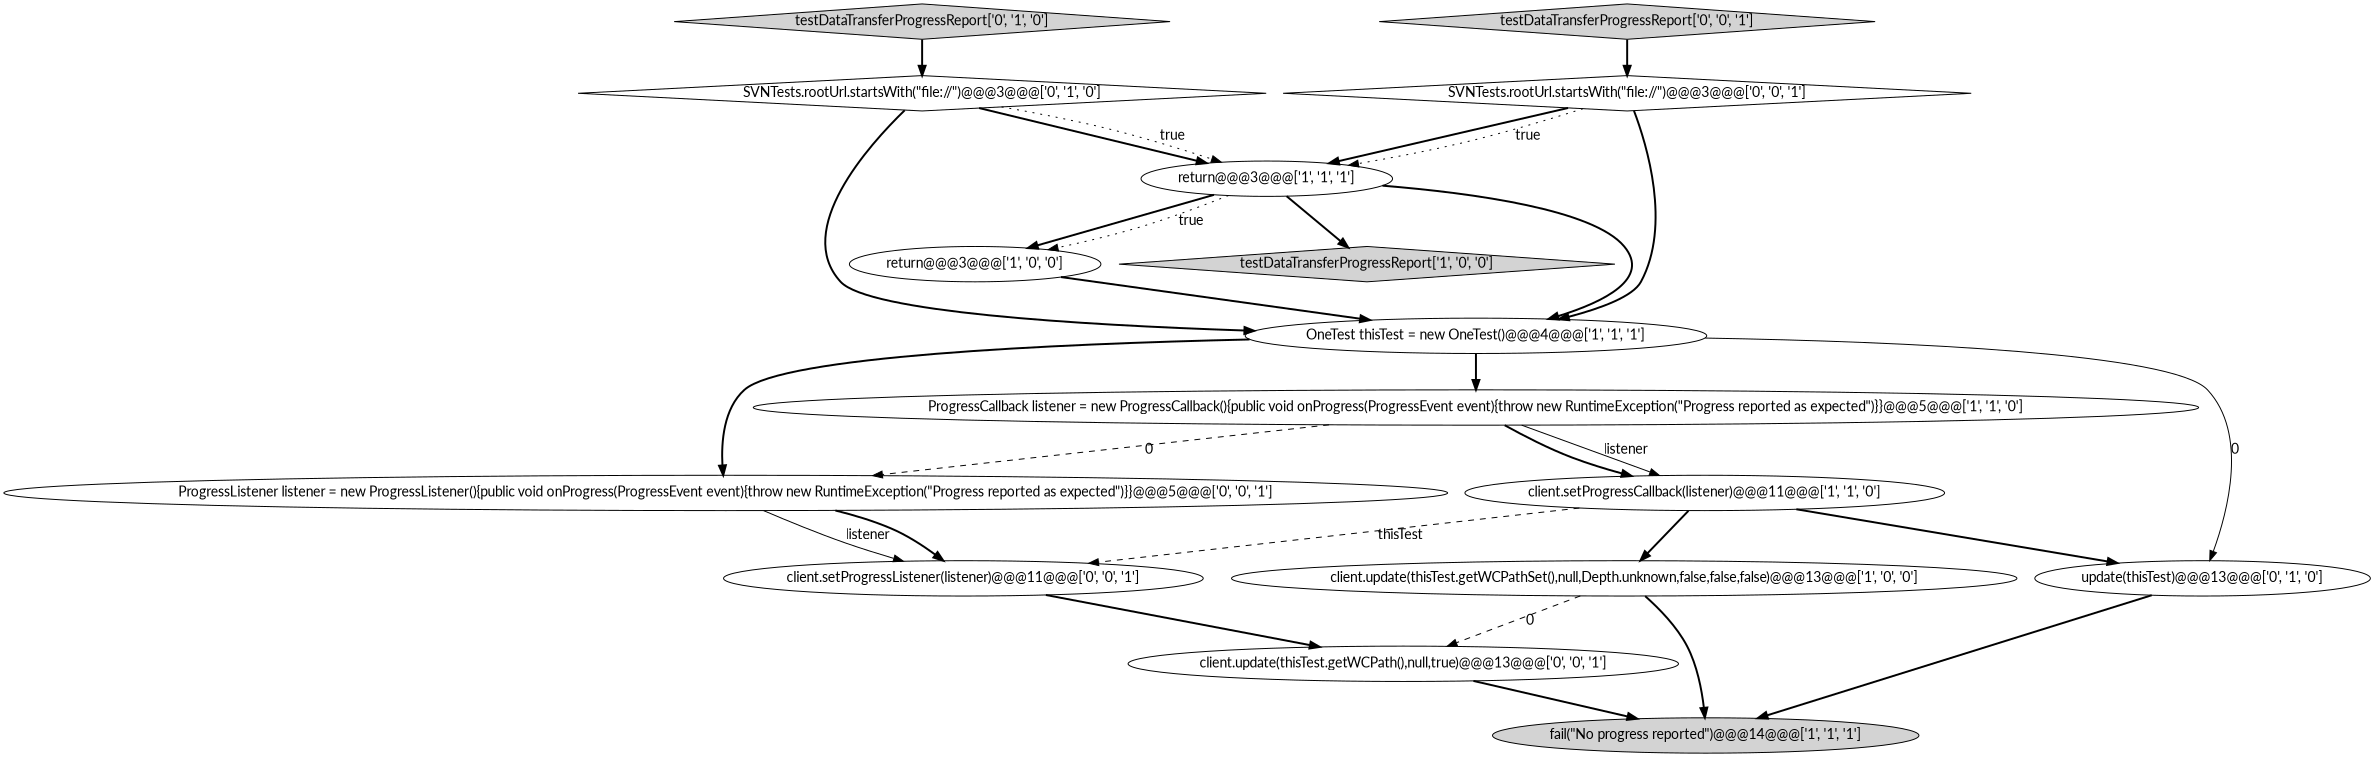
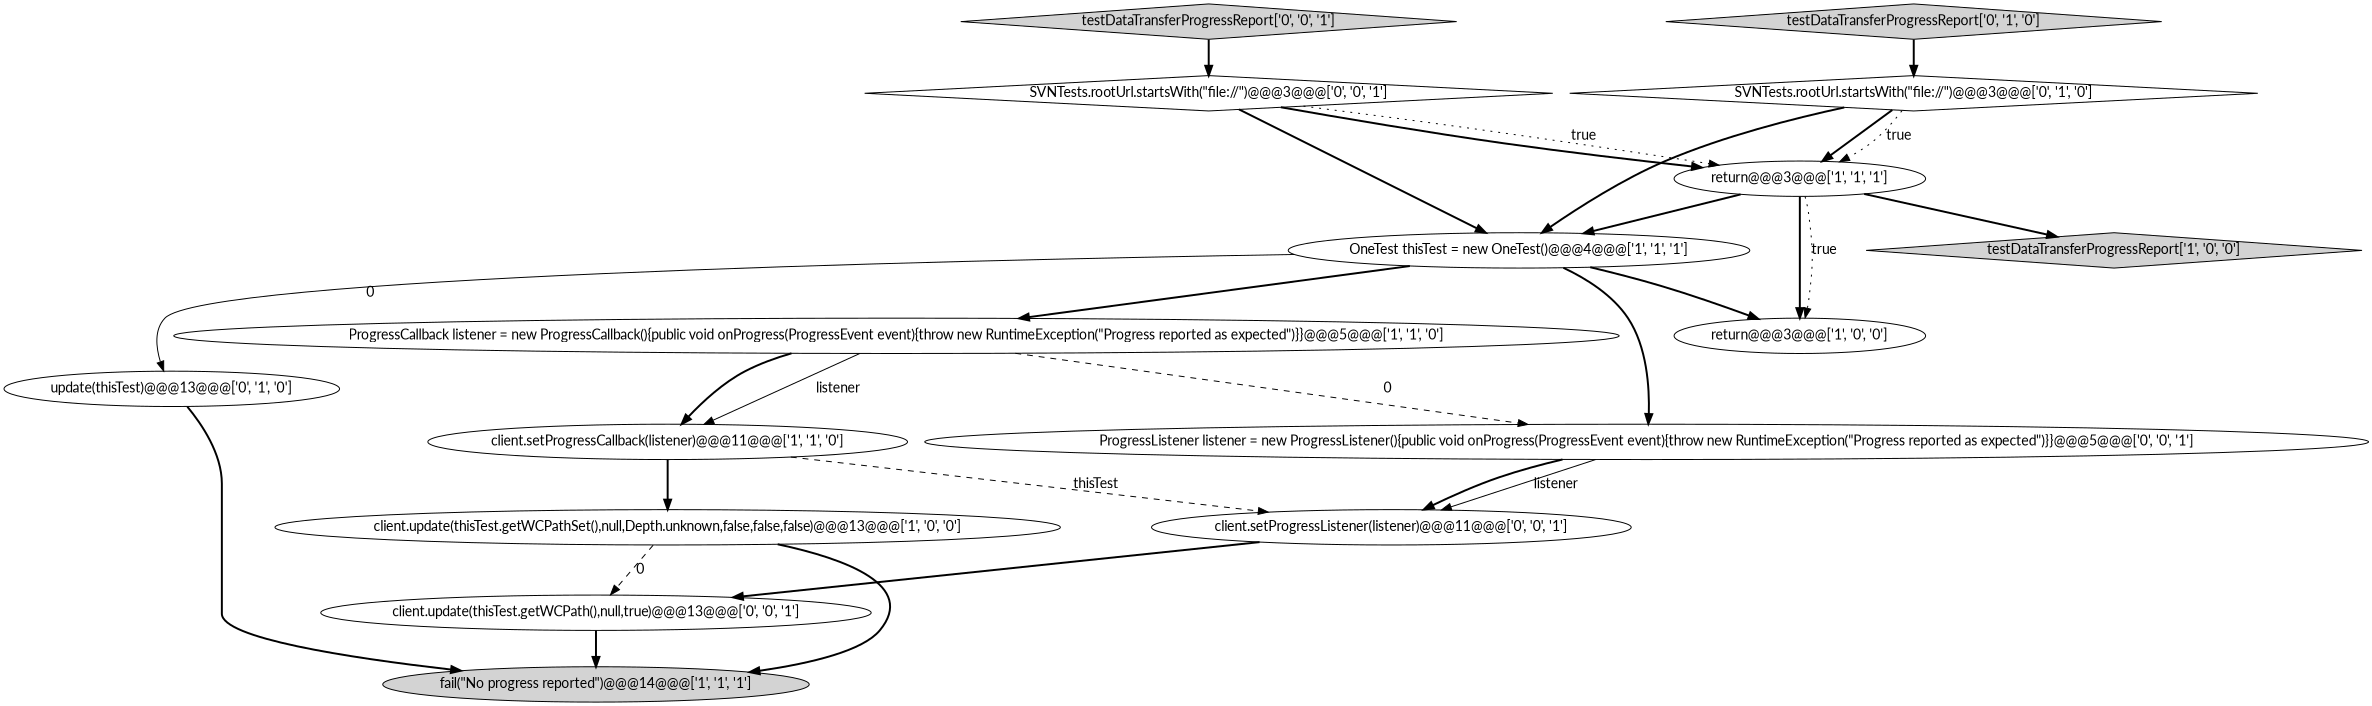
(1211, 298) -> (1670, 289)
(1952, 535) -> none
